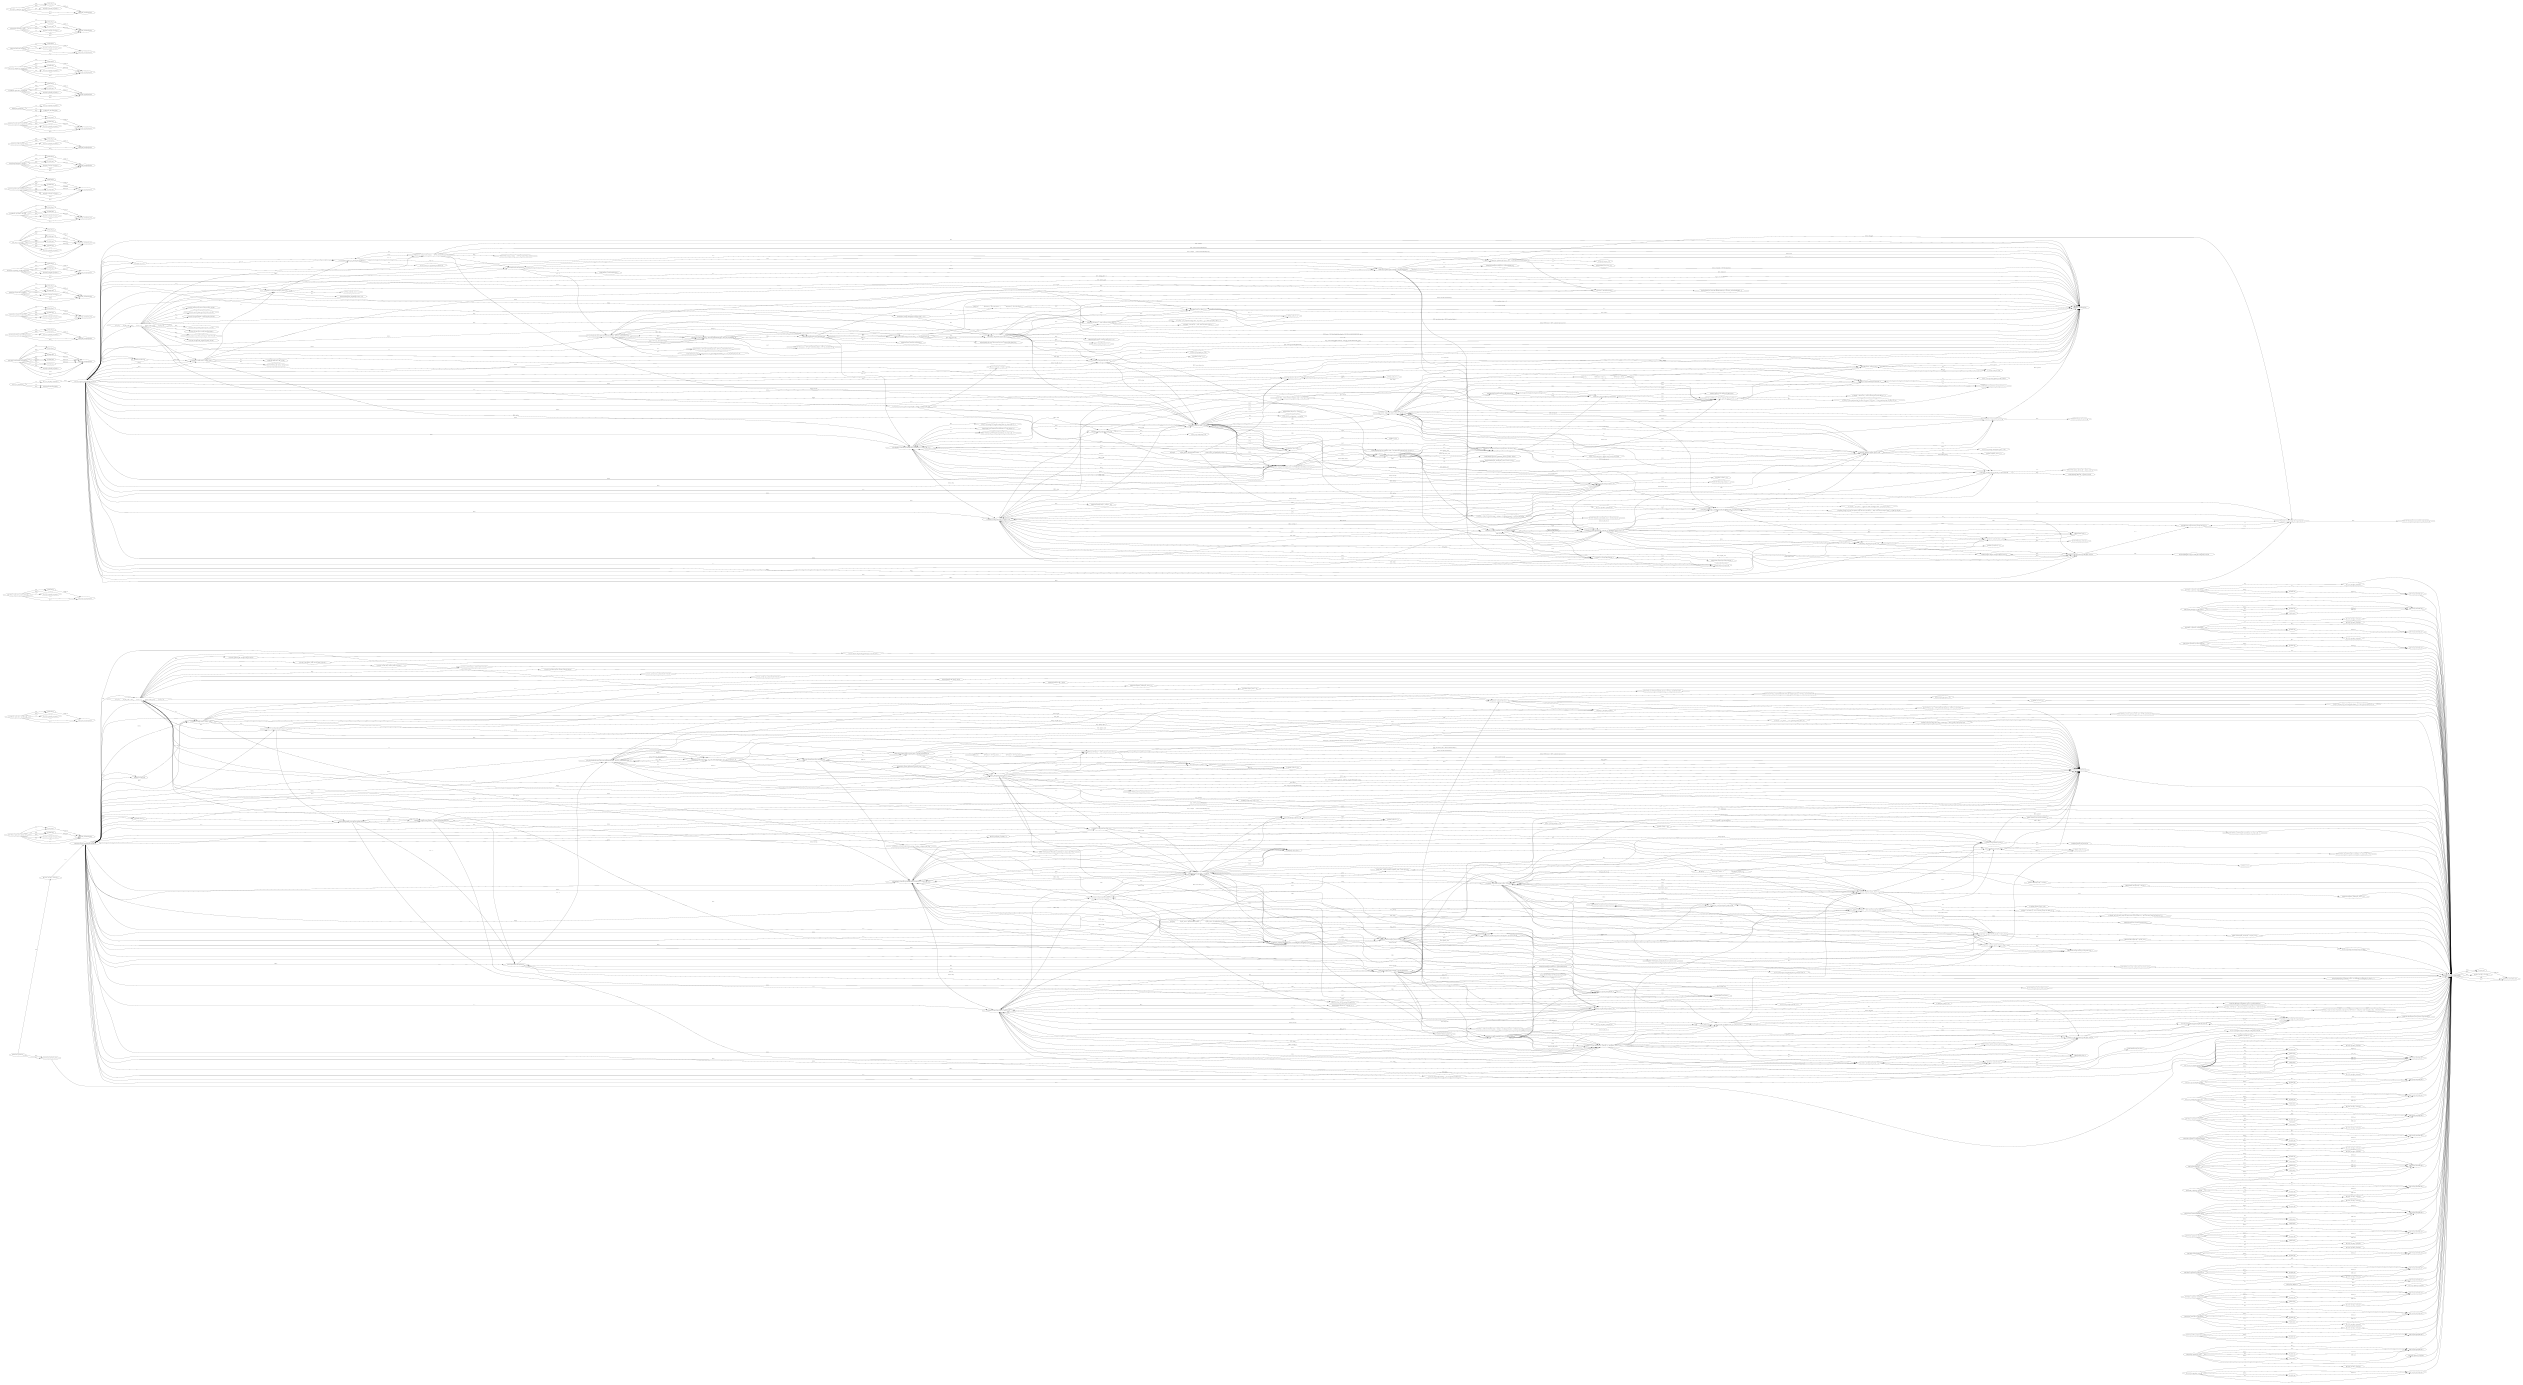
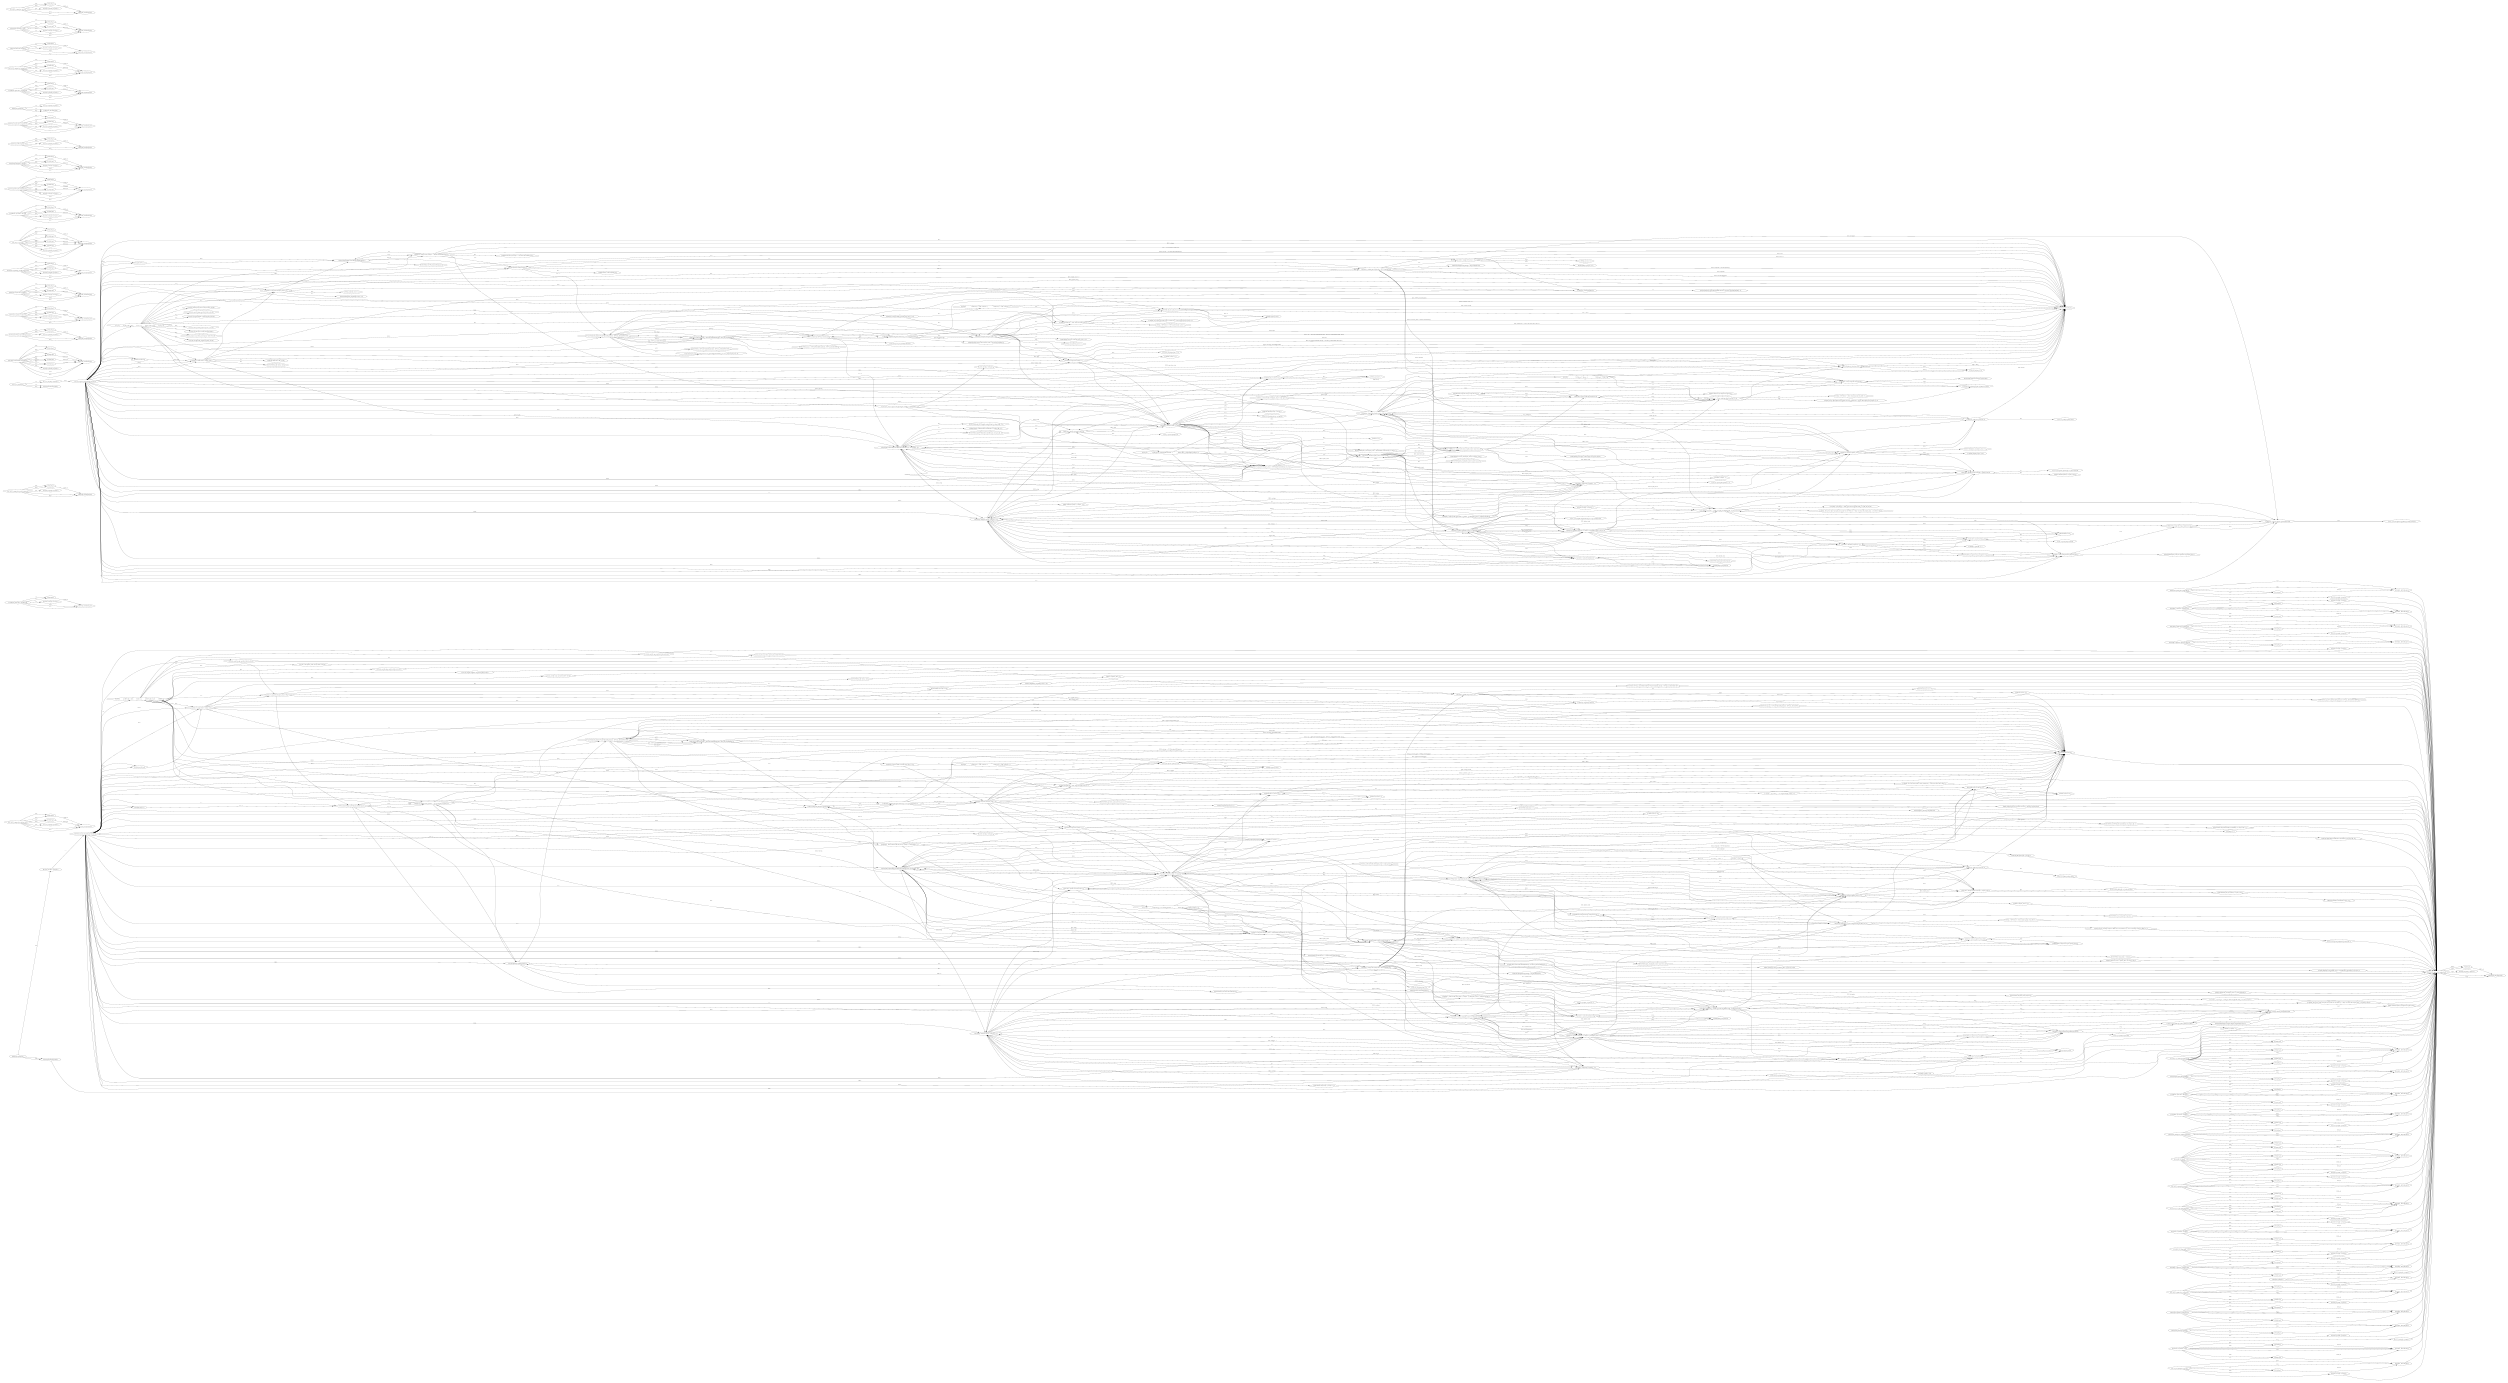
(474, 667) -> none
